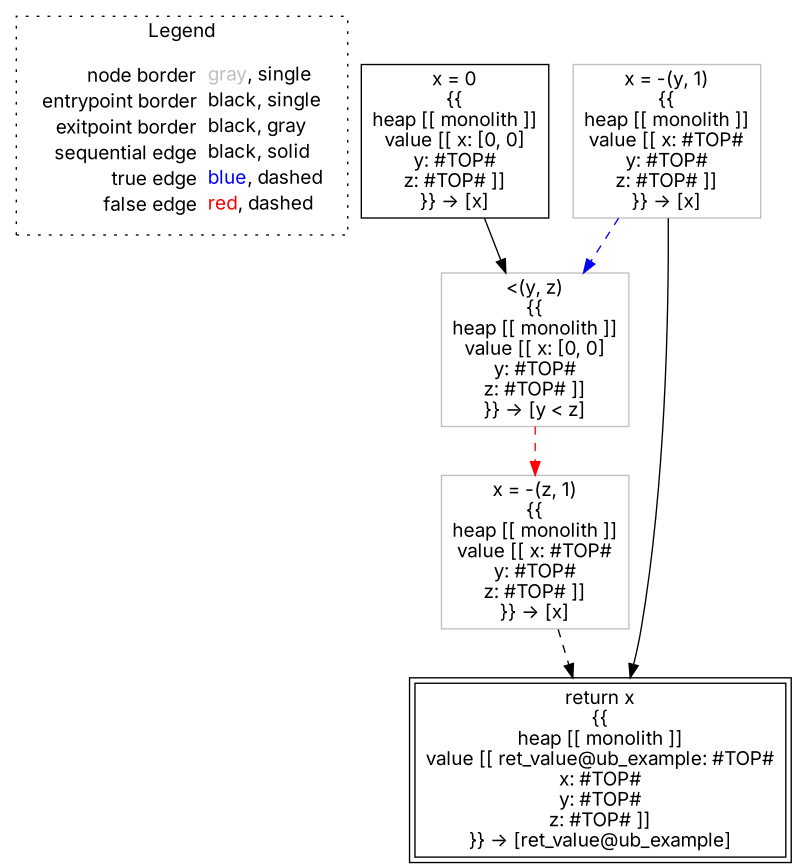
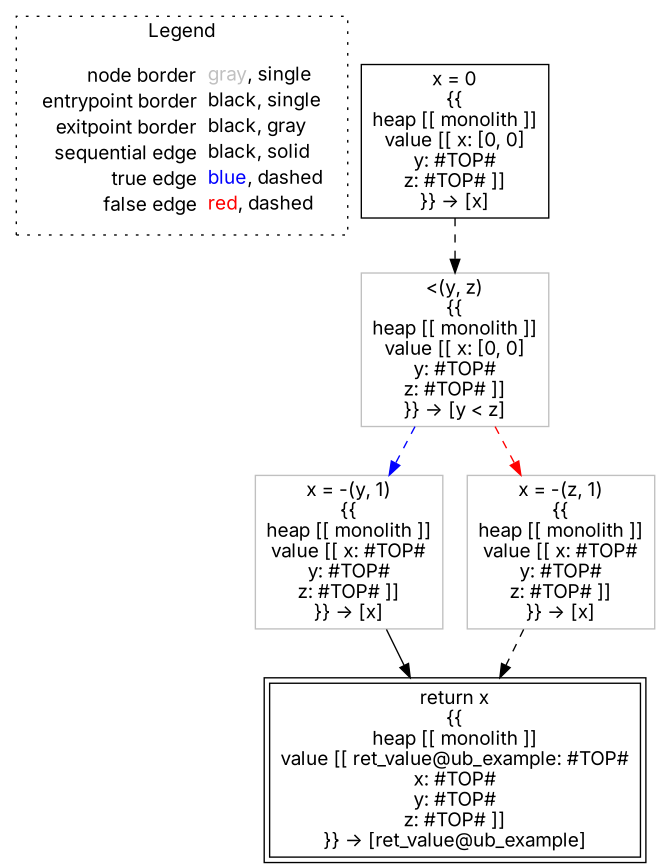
(493, 239) -> (455, 239)
(605, 240) -> (405, 445)
